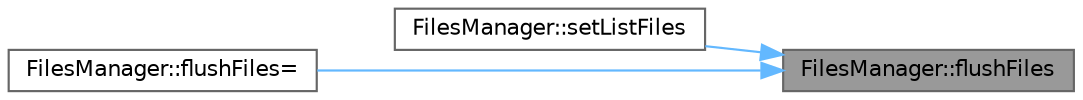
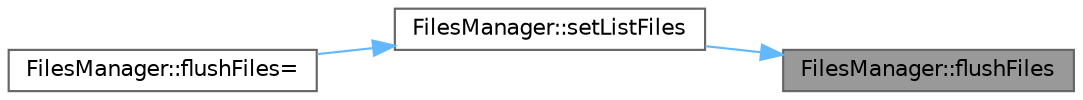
(539, 71) -> (345, 51)
